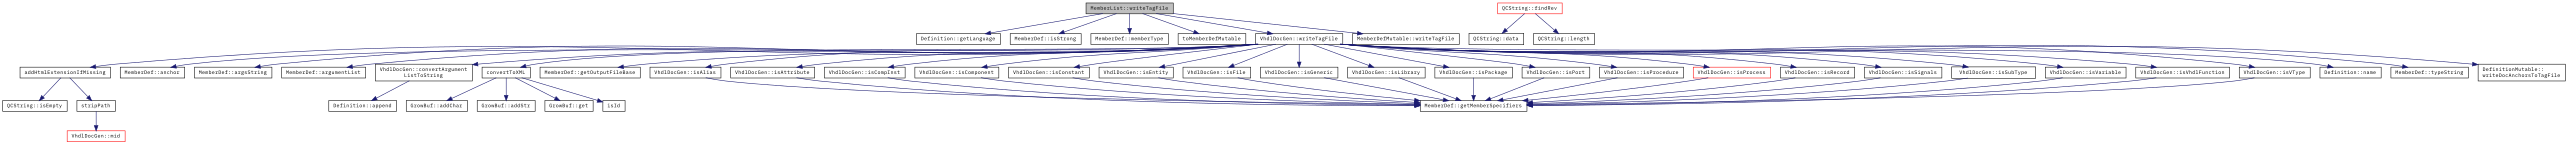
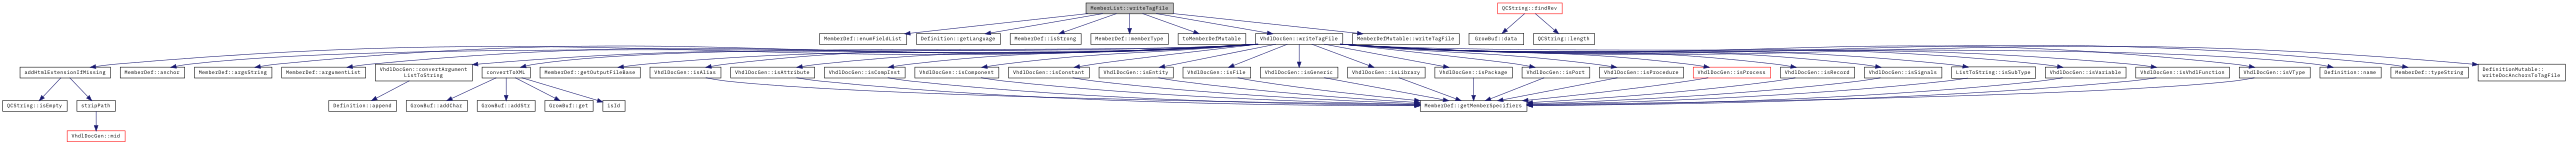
none -> (863, 39)
(1496, 39) -> (1496, 39)
(1994, 73) -> (1994, 73)
